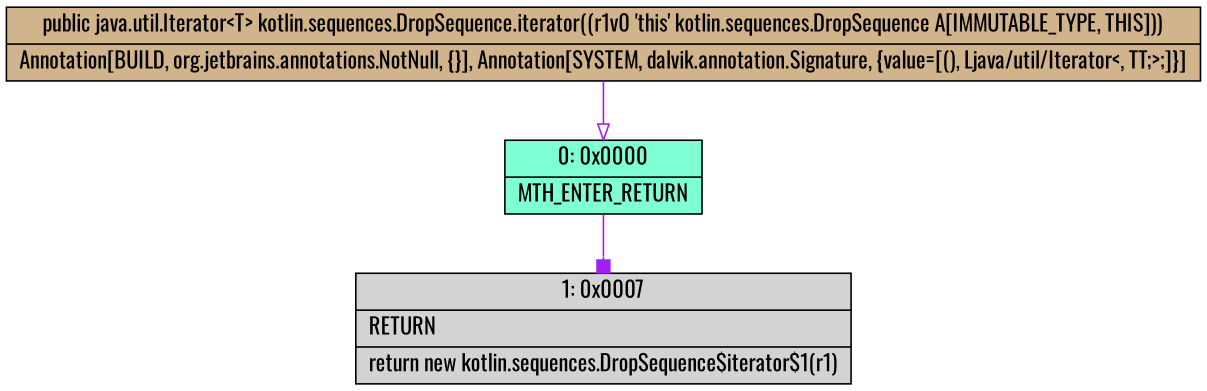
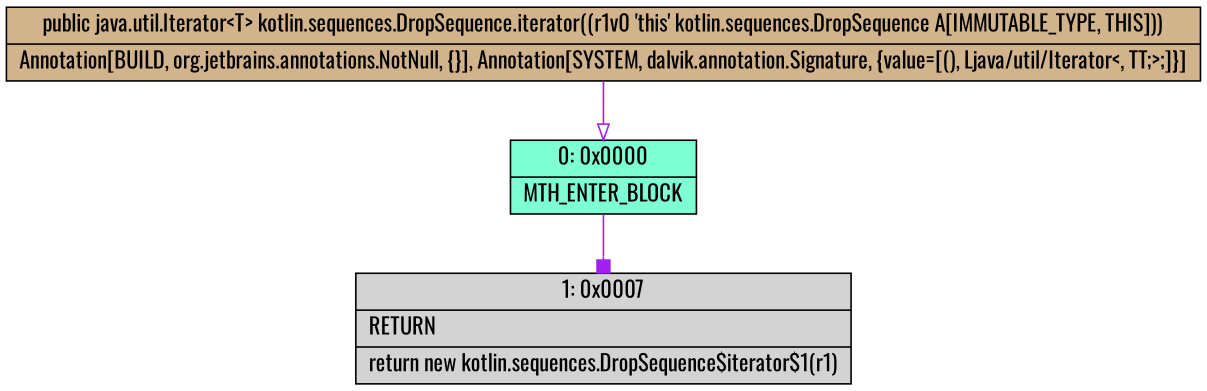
(603, 195) -> (603, 195)
